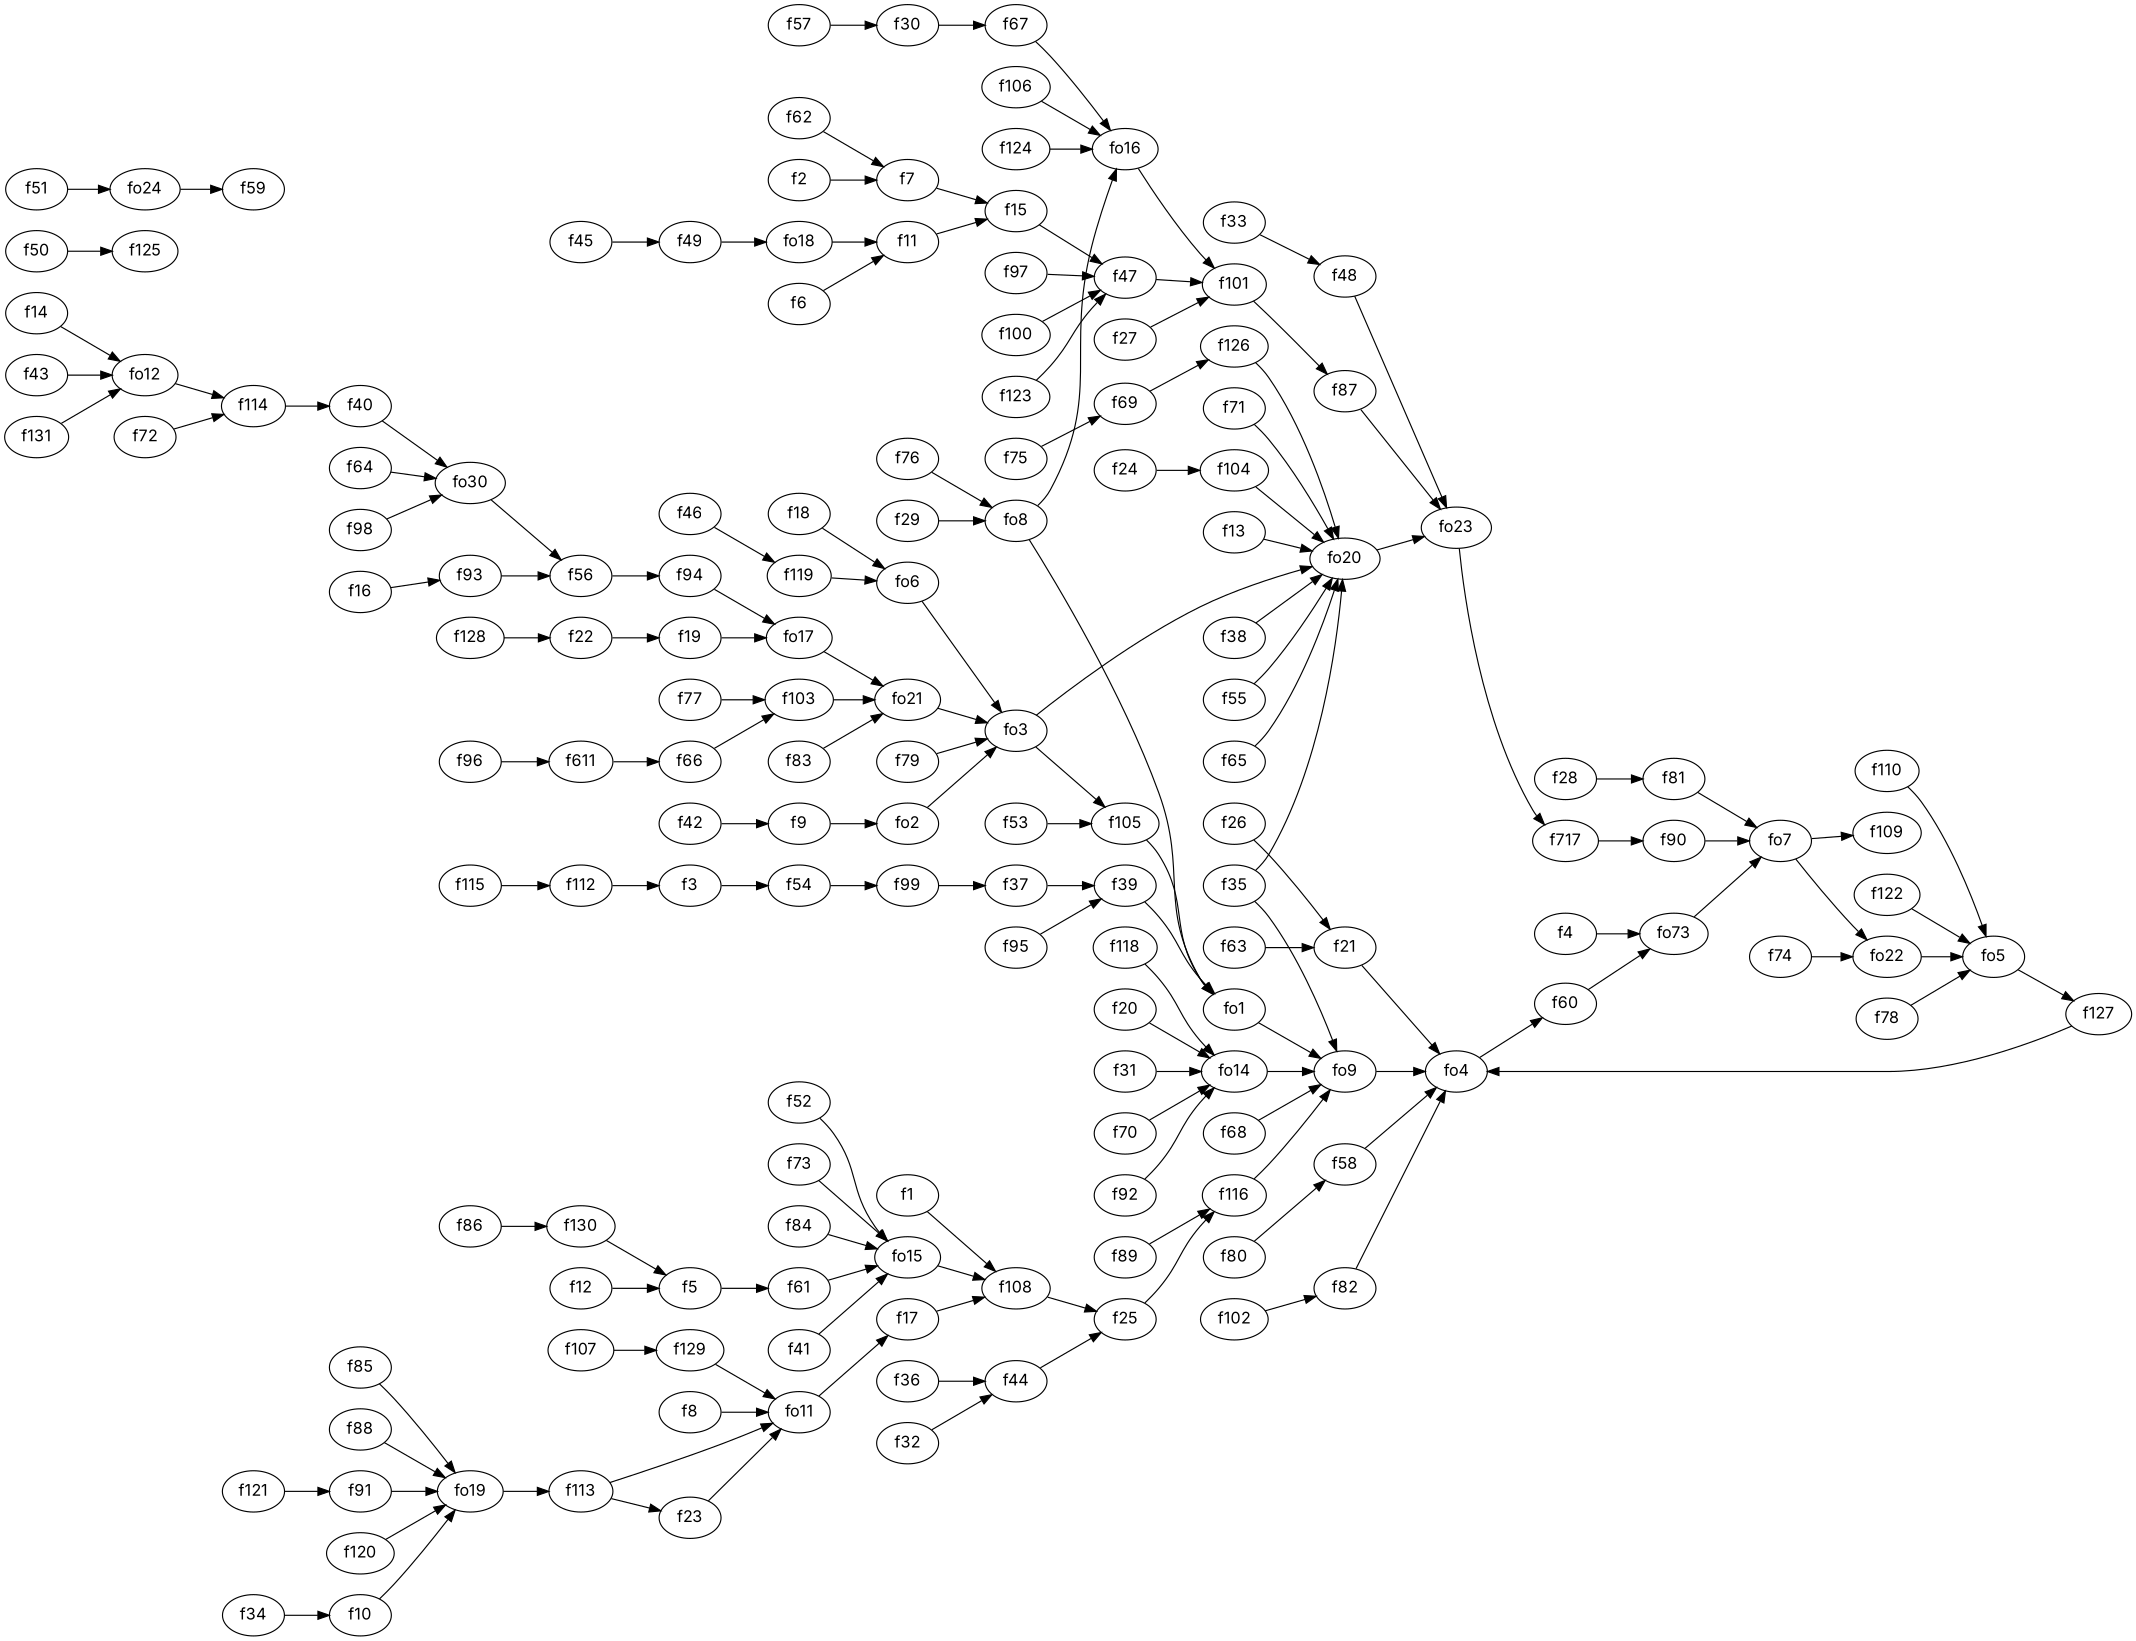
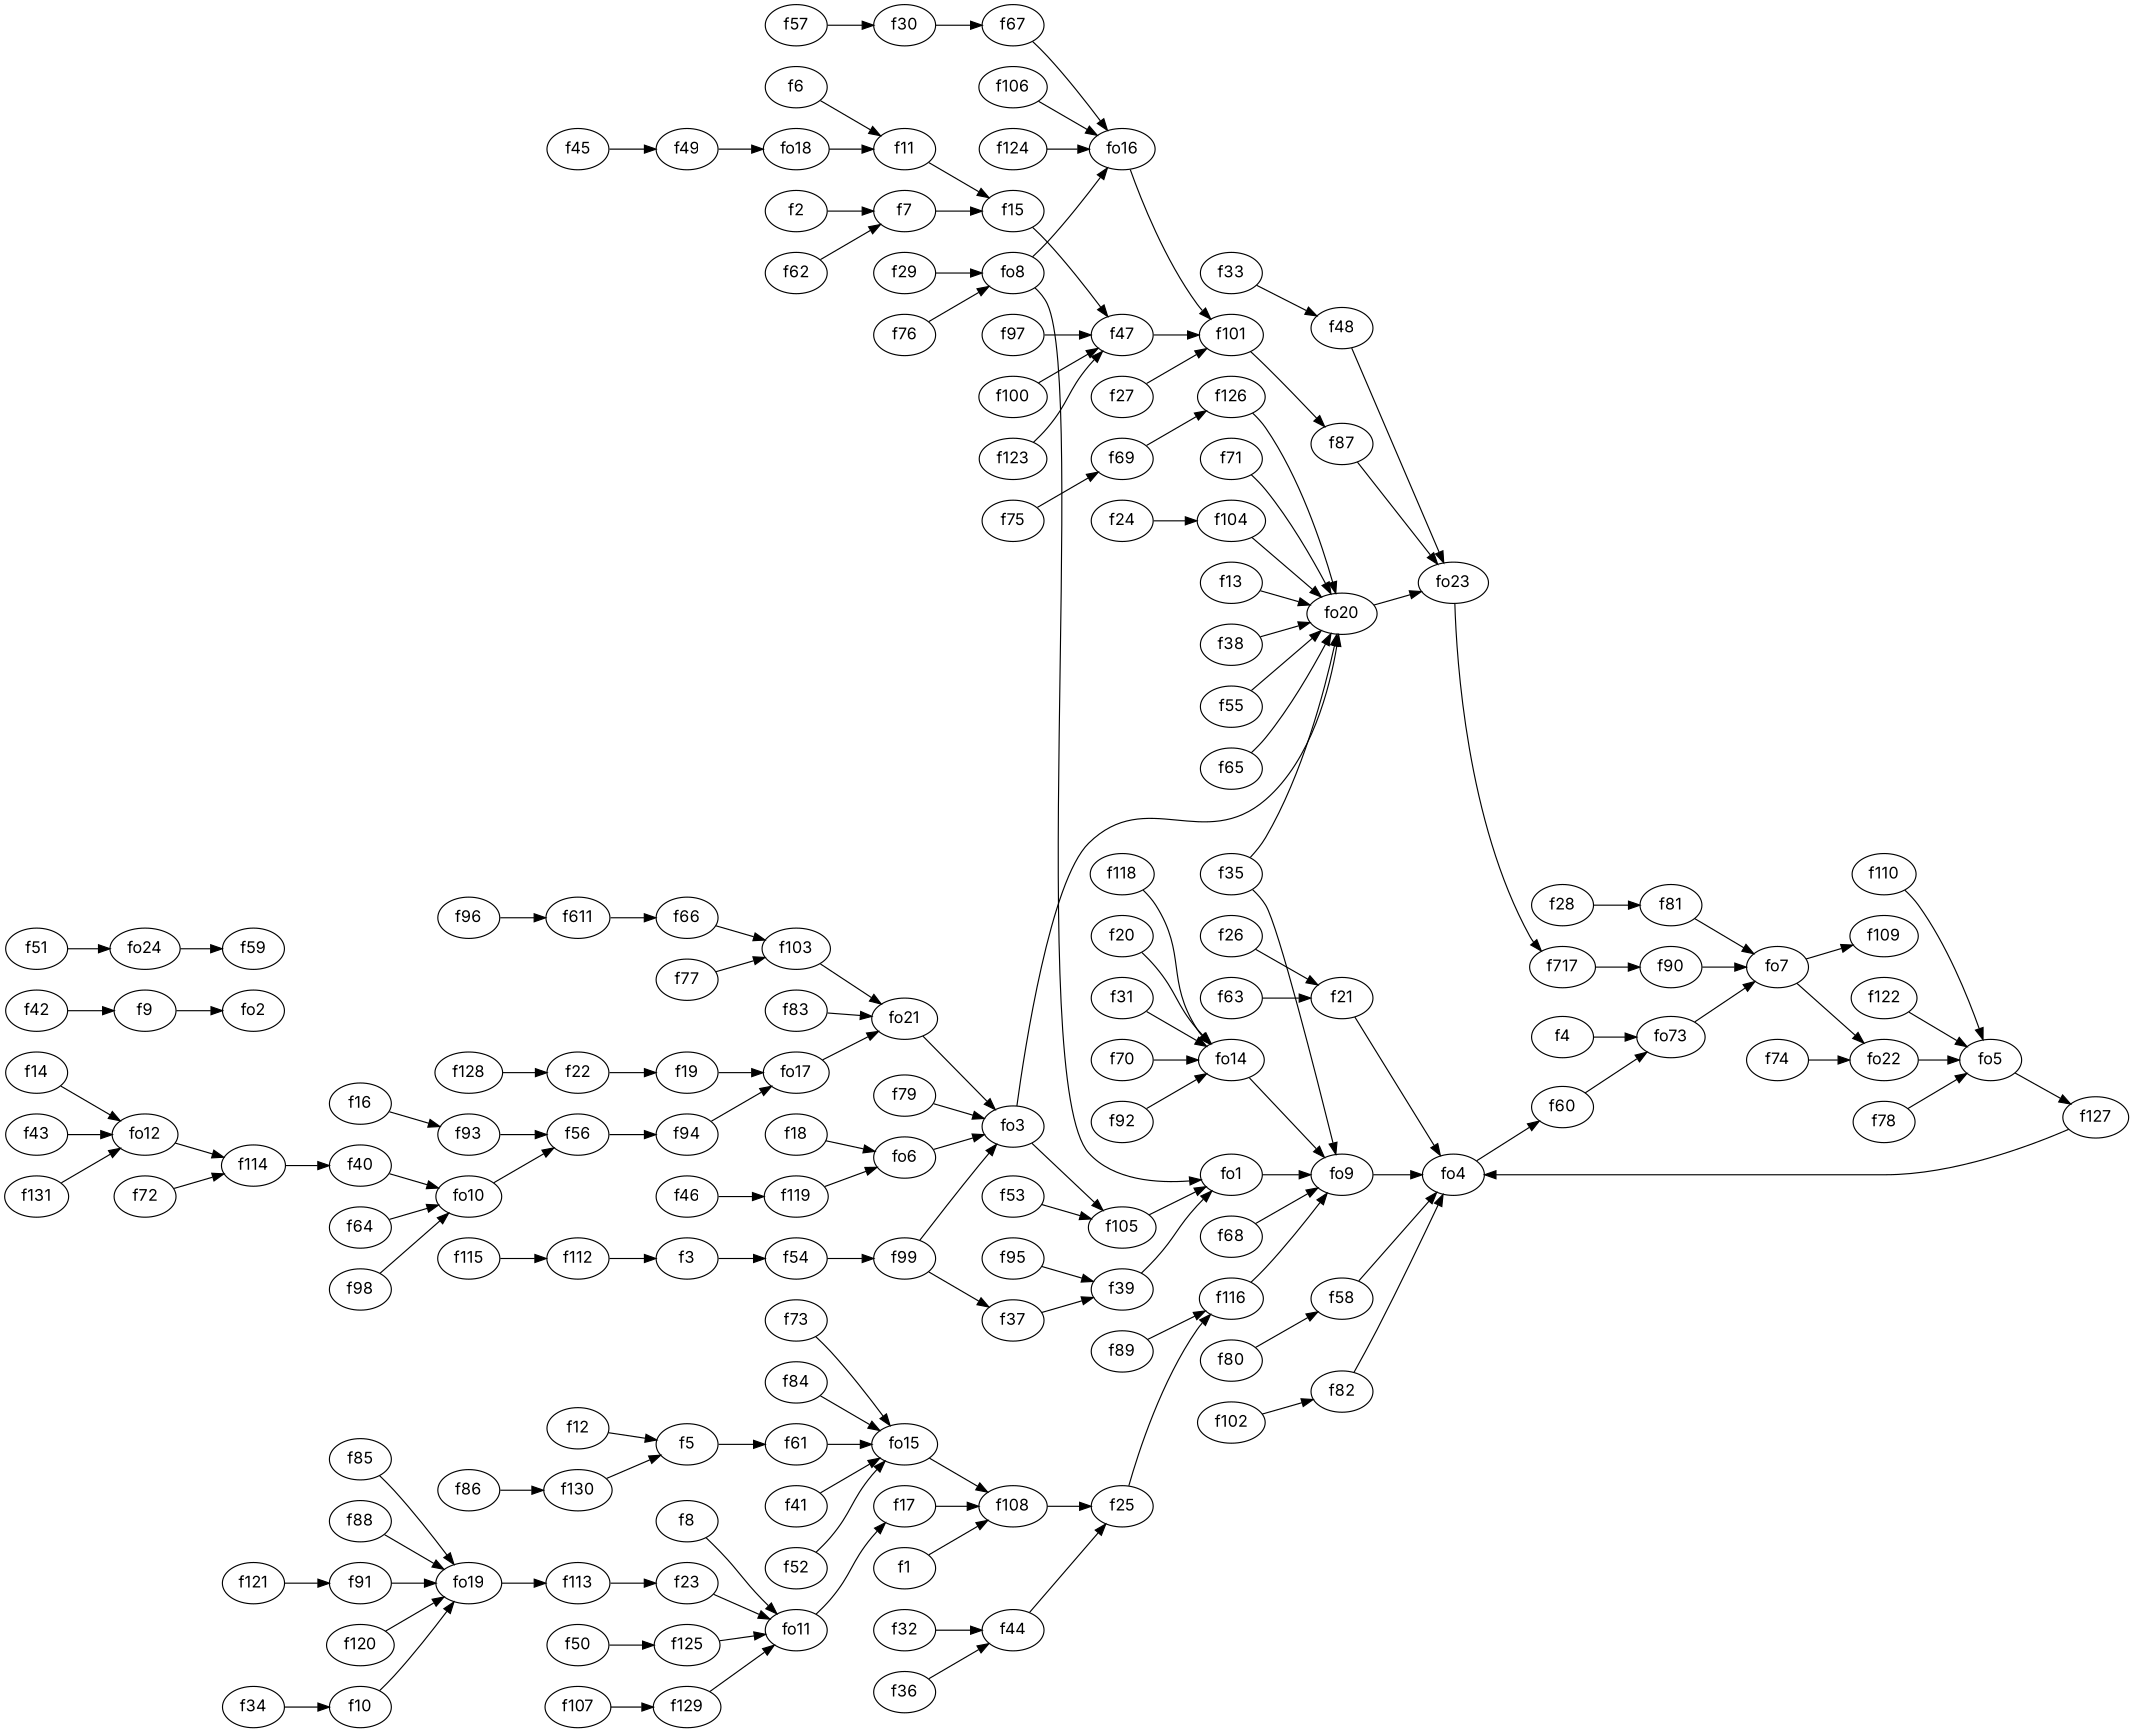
(470, 483) -> (469, 1197)
(957, 781) -> (954, 1196)
(687, 1457) -> (737, 1638)
